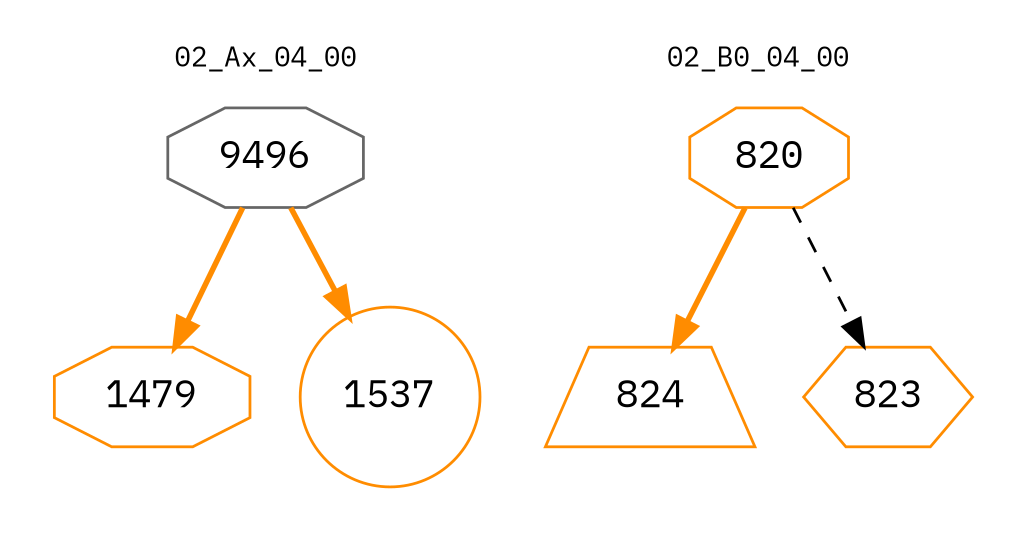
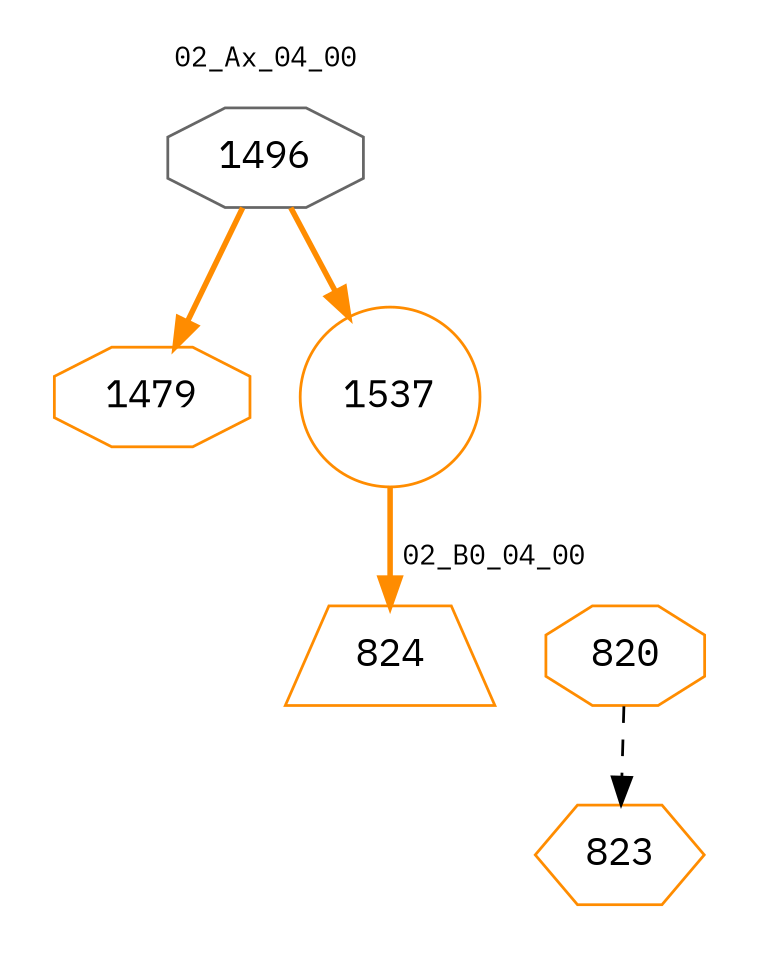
(266, 158) -> (266, 158)
(716, 265) -> (390, 549)
